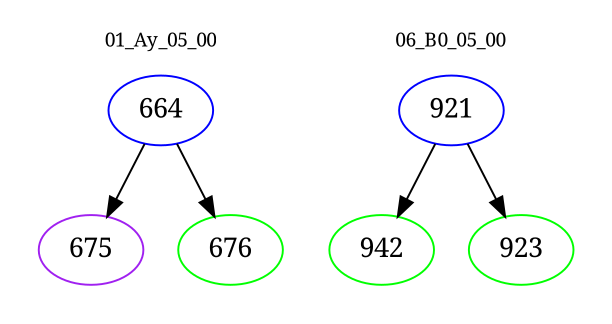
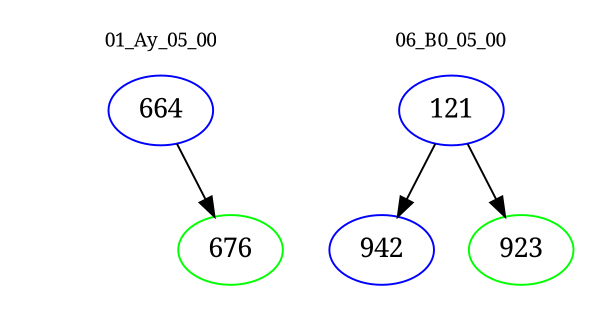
(451, 110) -> (451, 110)
(91, 250) -> none
(382, 250) -> (382, 250)
